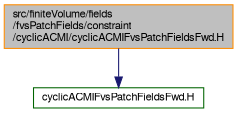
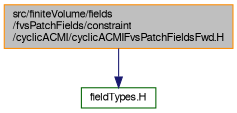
(119, 98) -> (119, 98)
